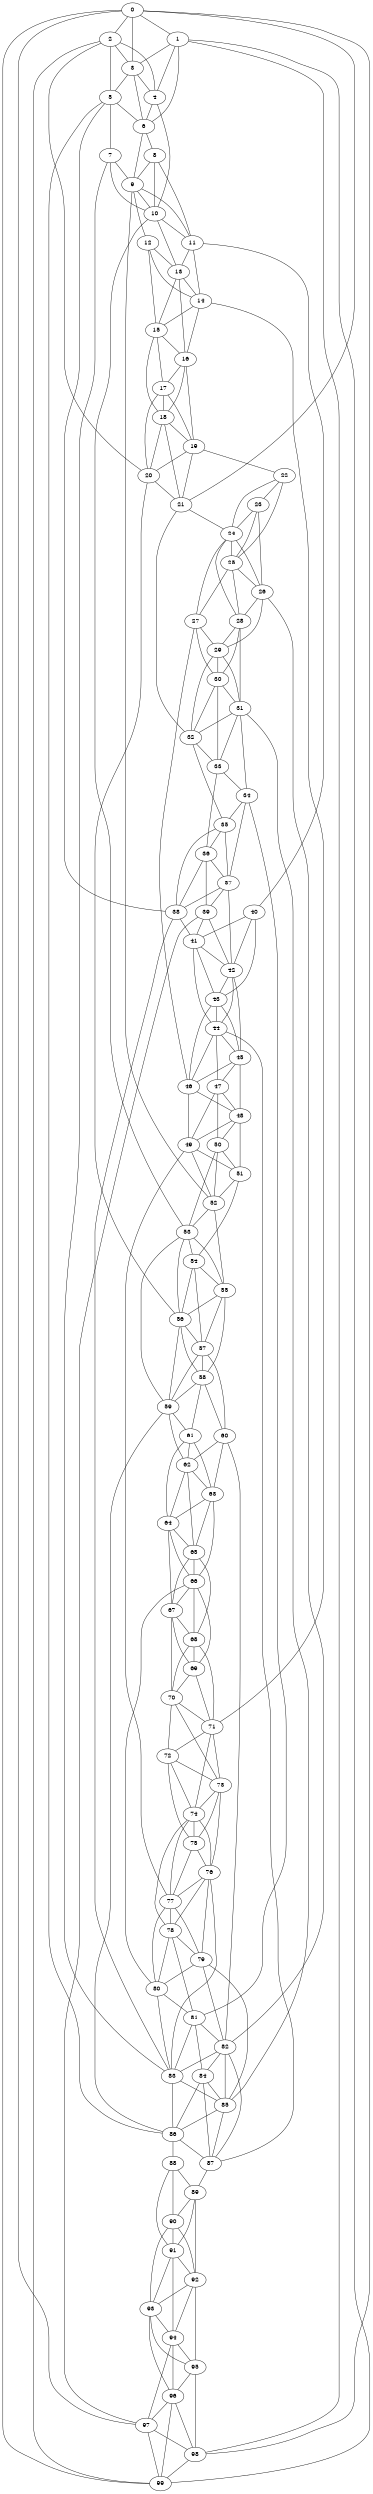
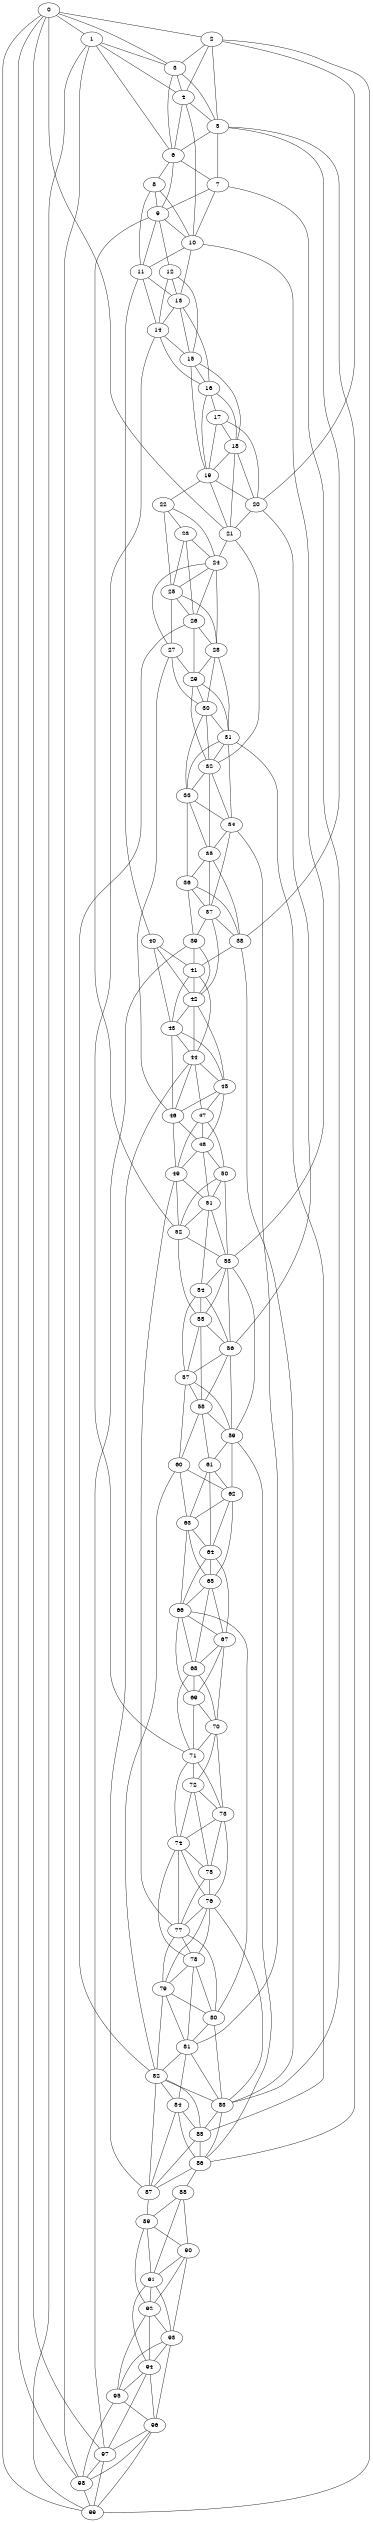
none -> (201, 112)
none -> (193, 168)
(160, 359) -> (195, 418)
none -> (220, 796)
none -> (198, 825)
none -> (218, 1232)
(247, 2022) -> (175, 2018)
